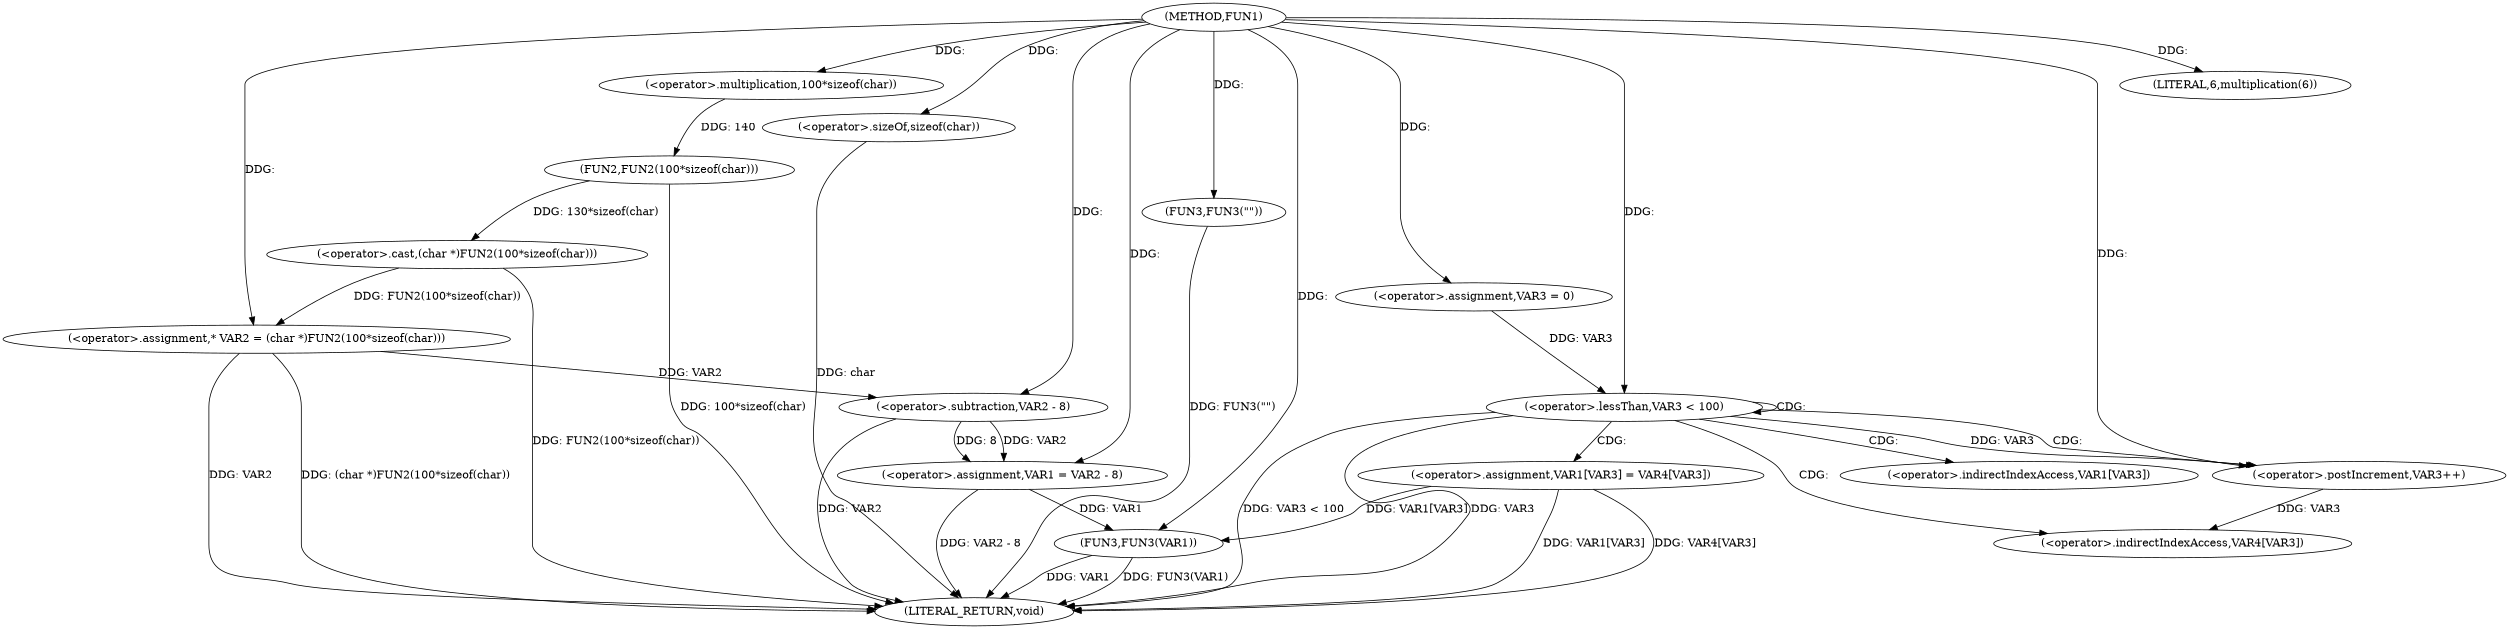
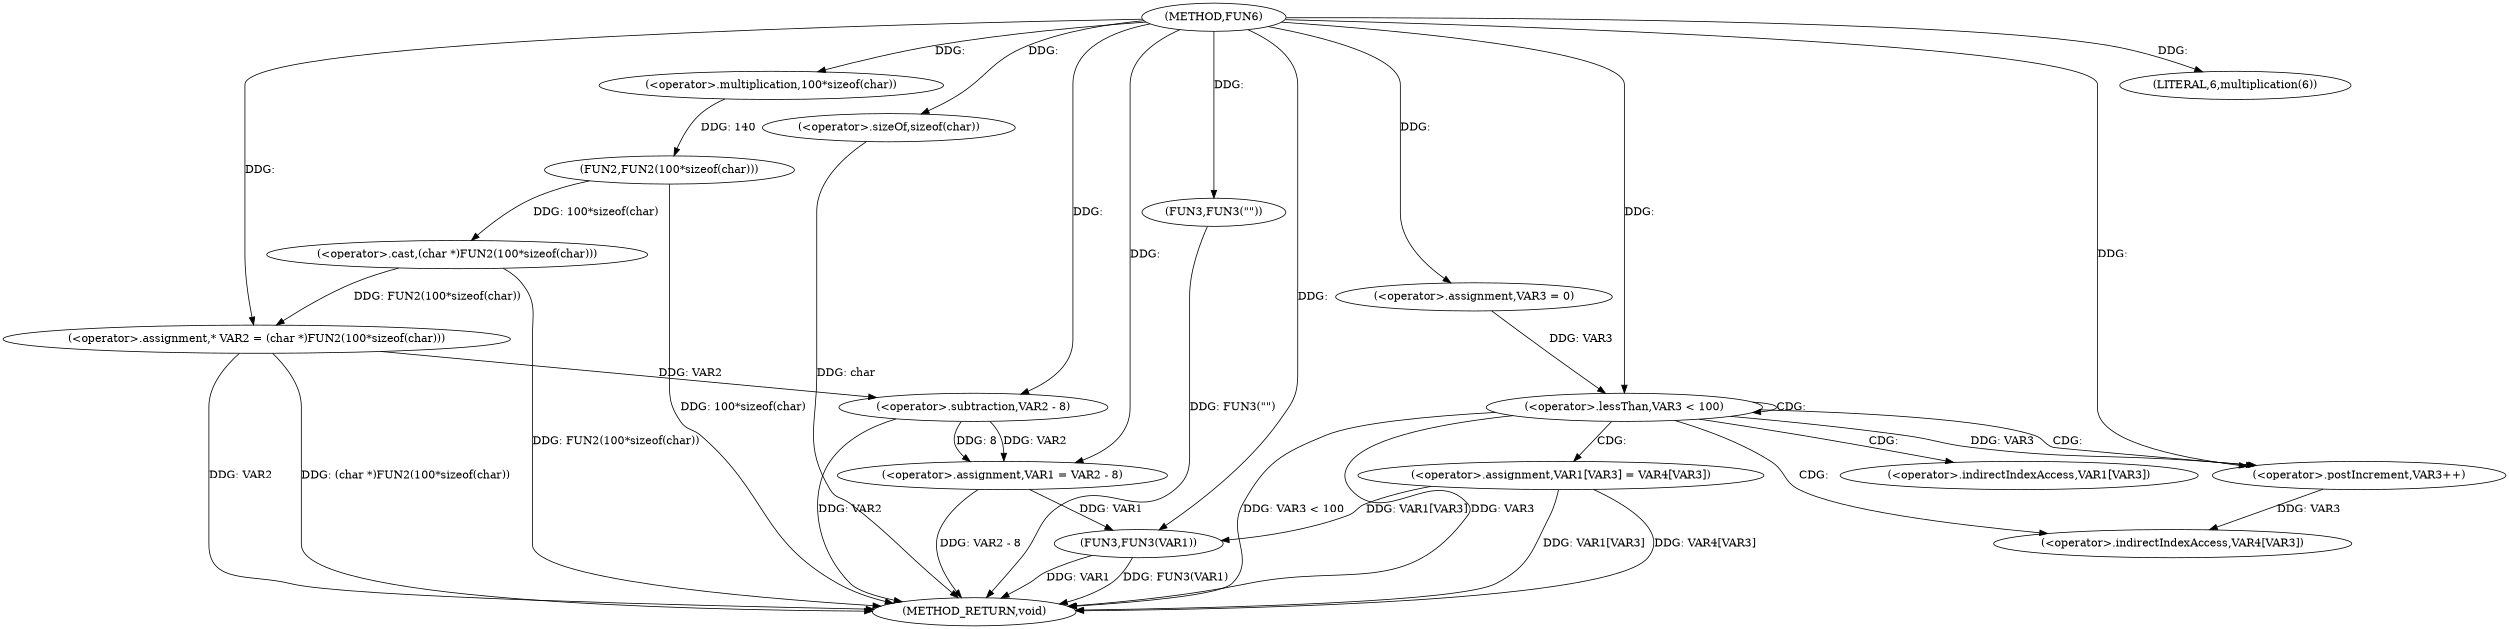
(1214, 17) -> (1214, 17)
(596, 212) -> (596, 212)
(974, 612) -> (974, 612)
